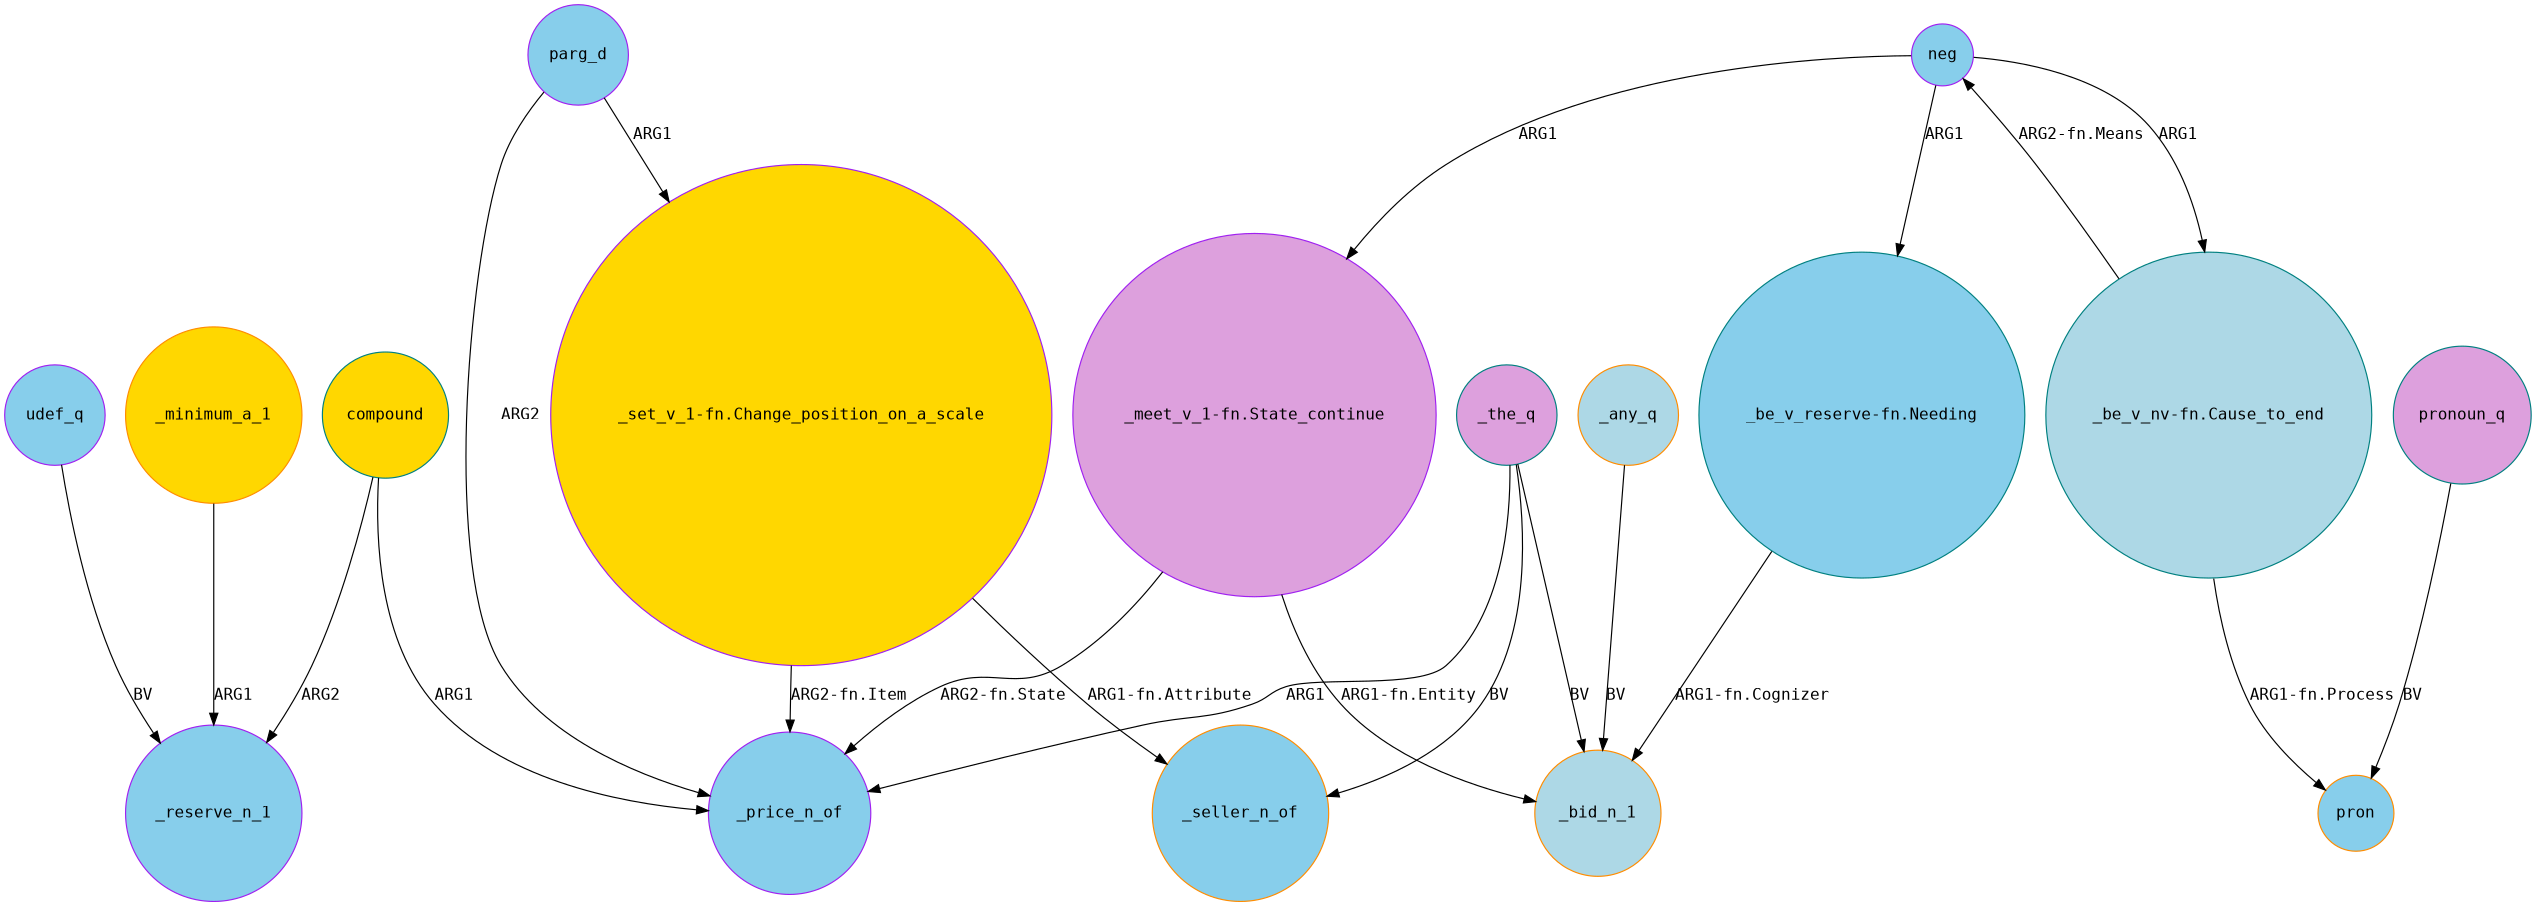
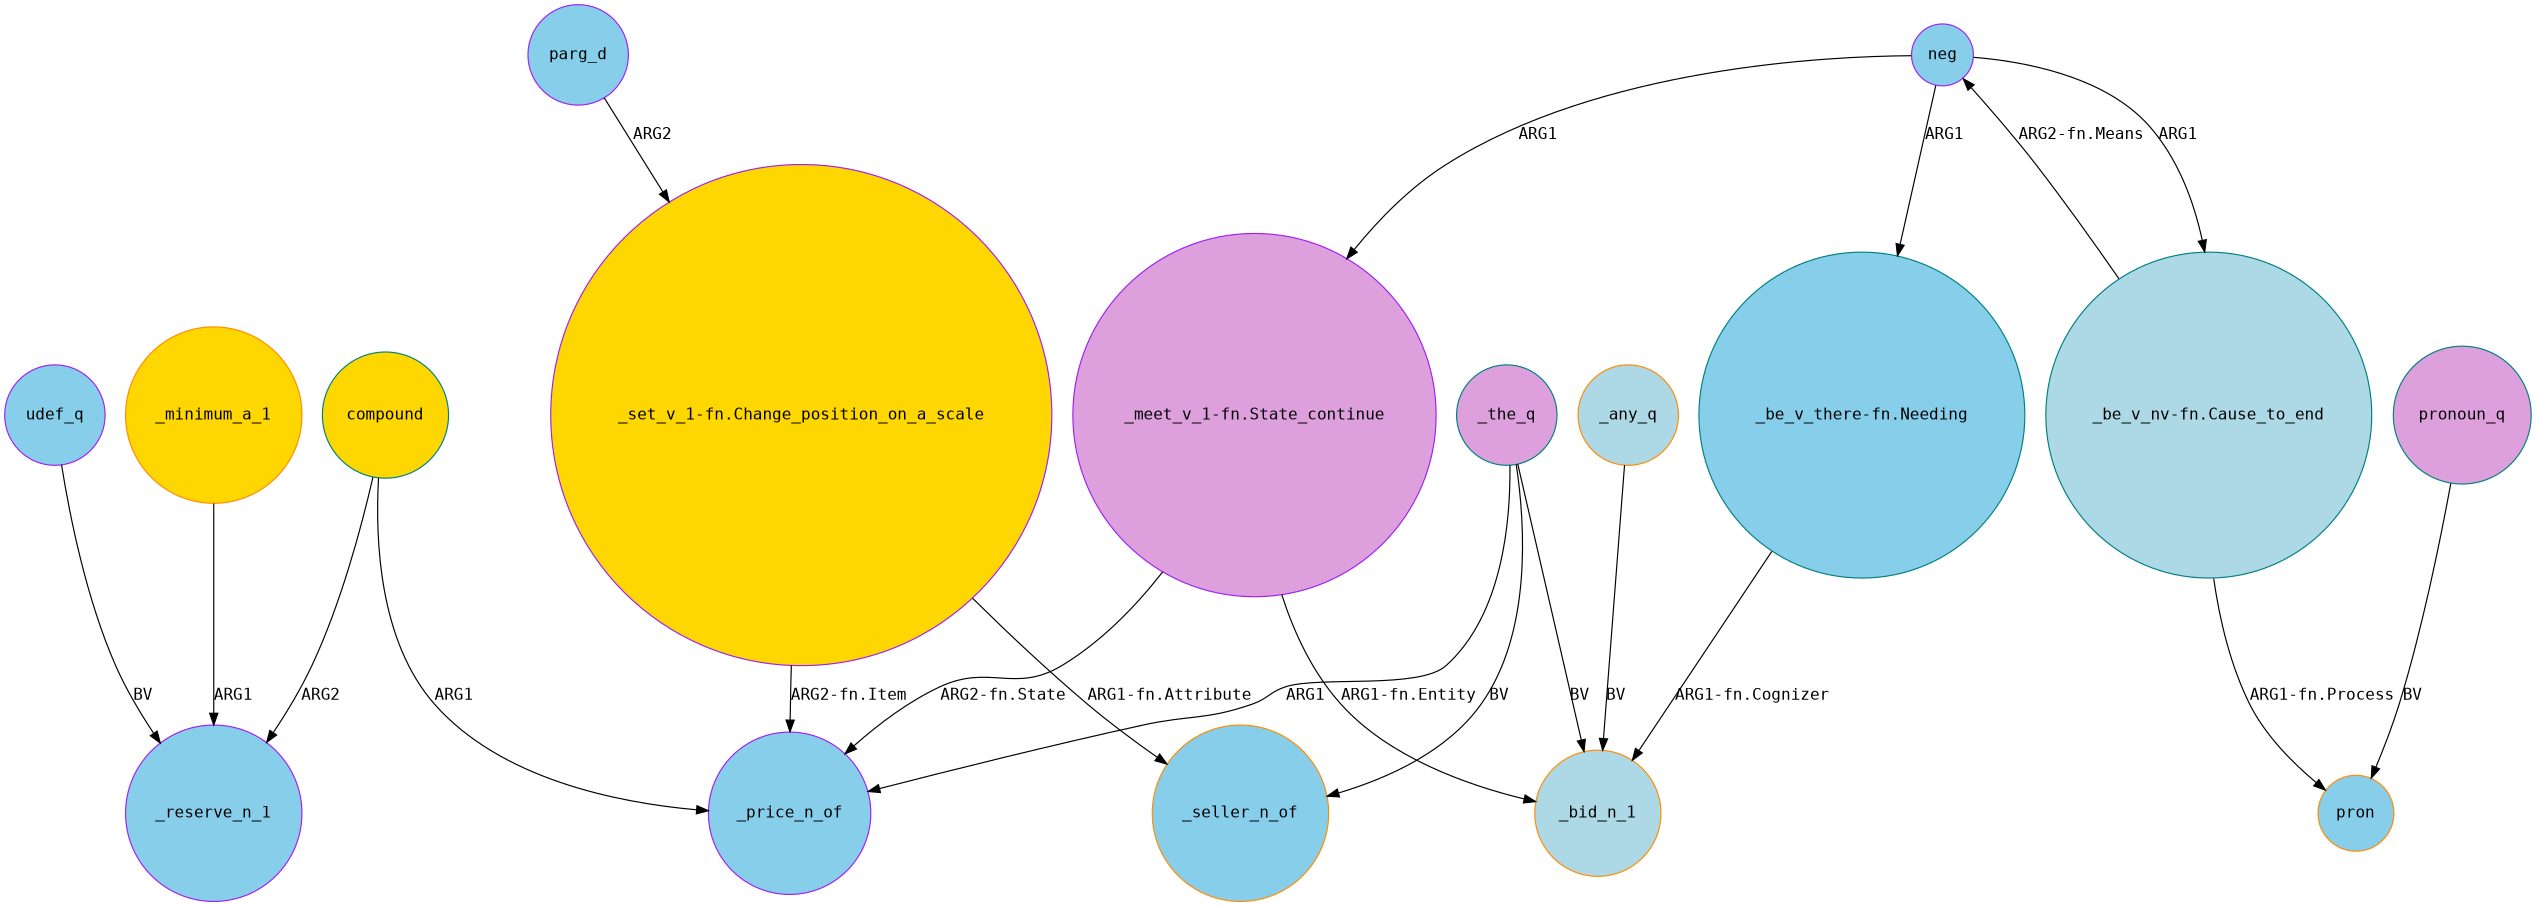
(653, 135) -> (653, 135)
(1862, 415) -> (1862, 415)
(467, 494) -> none
